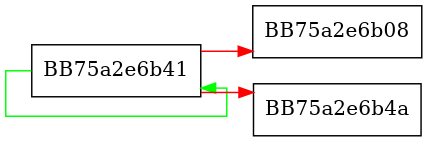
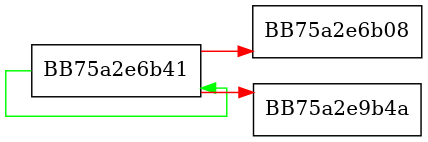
(337, 110) -> (337, 110)
